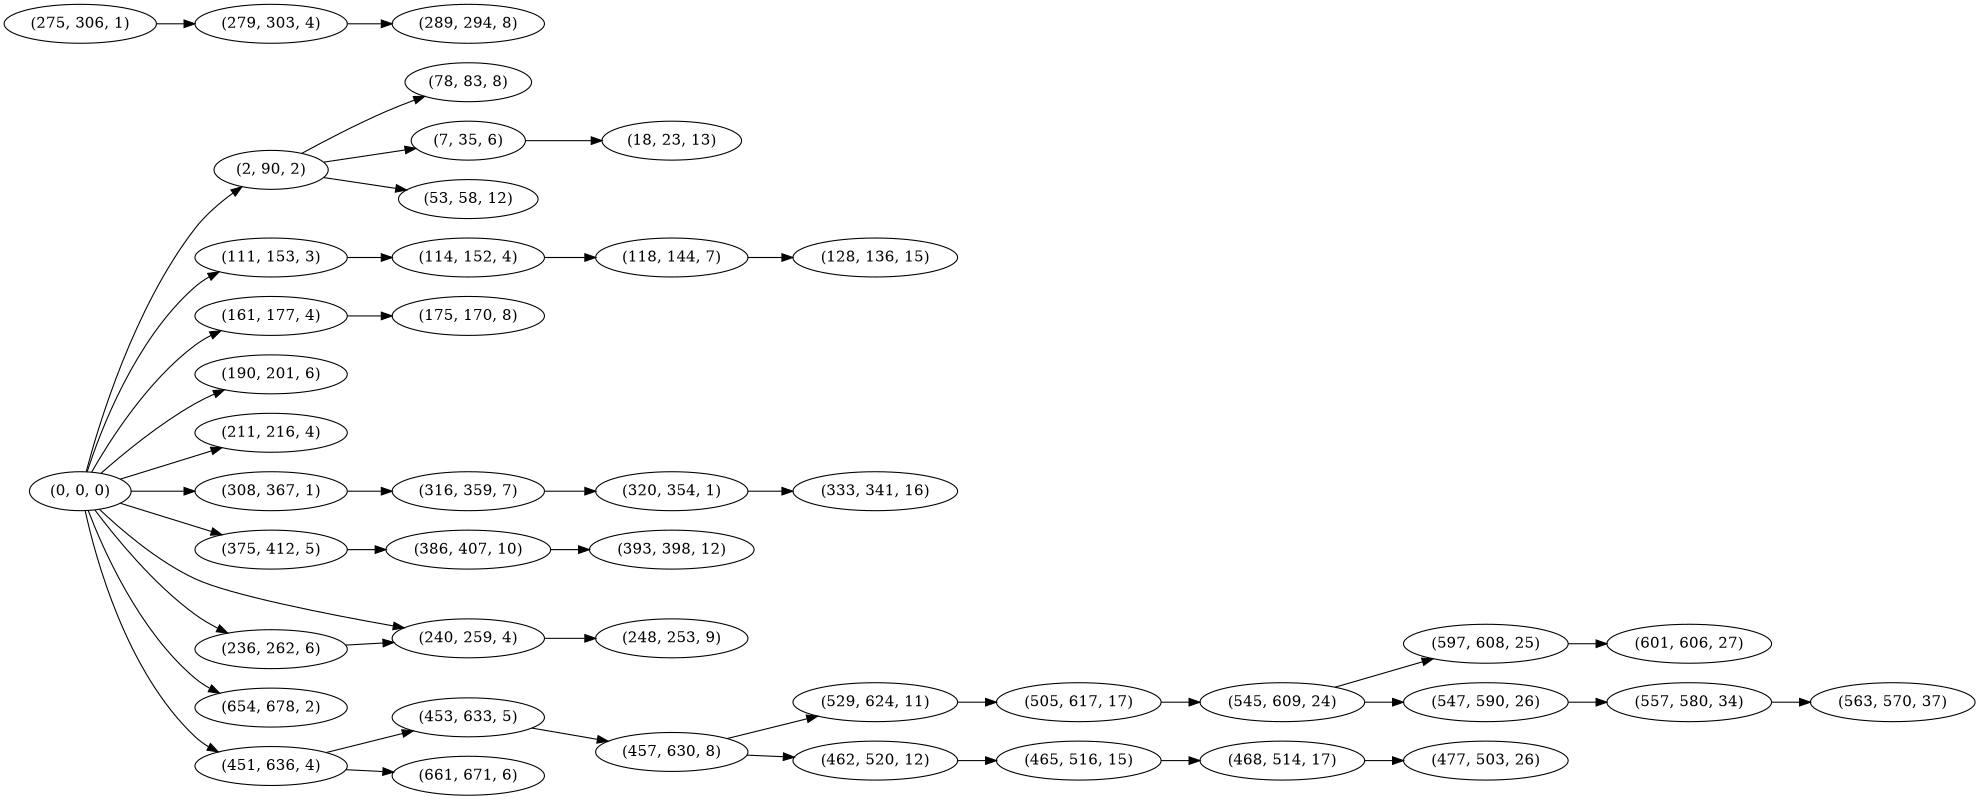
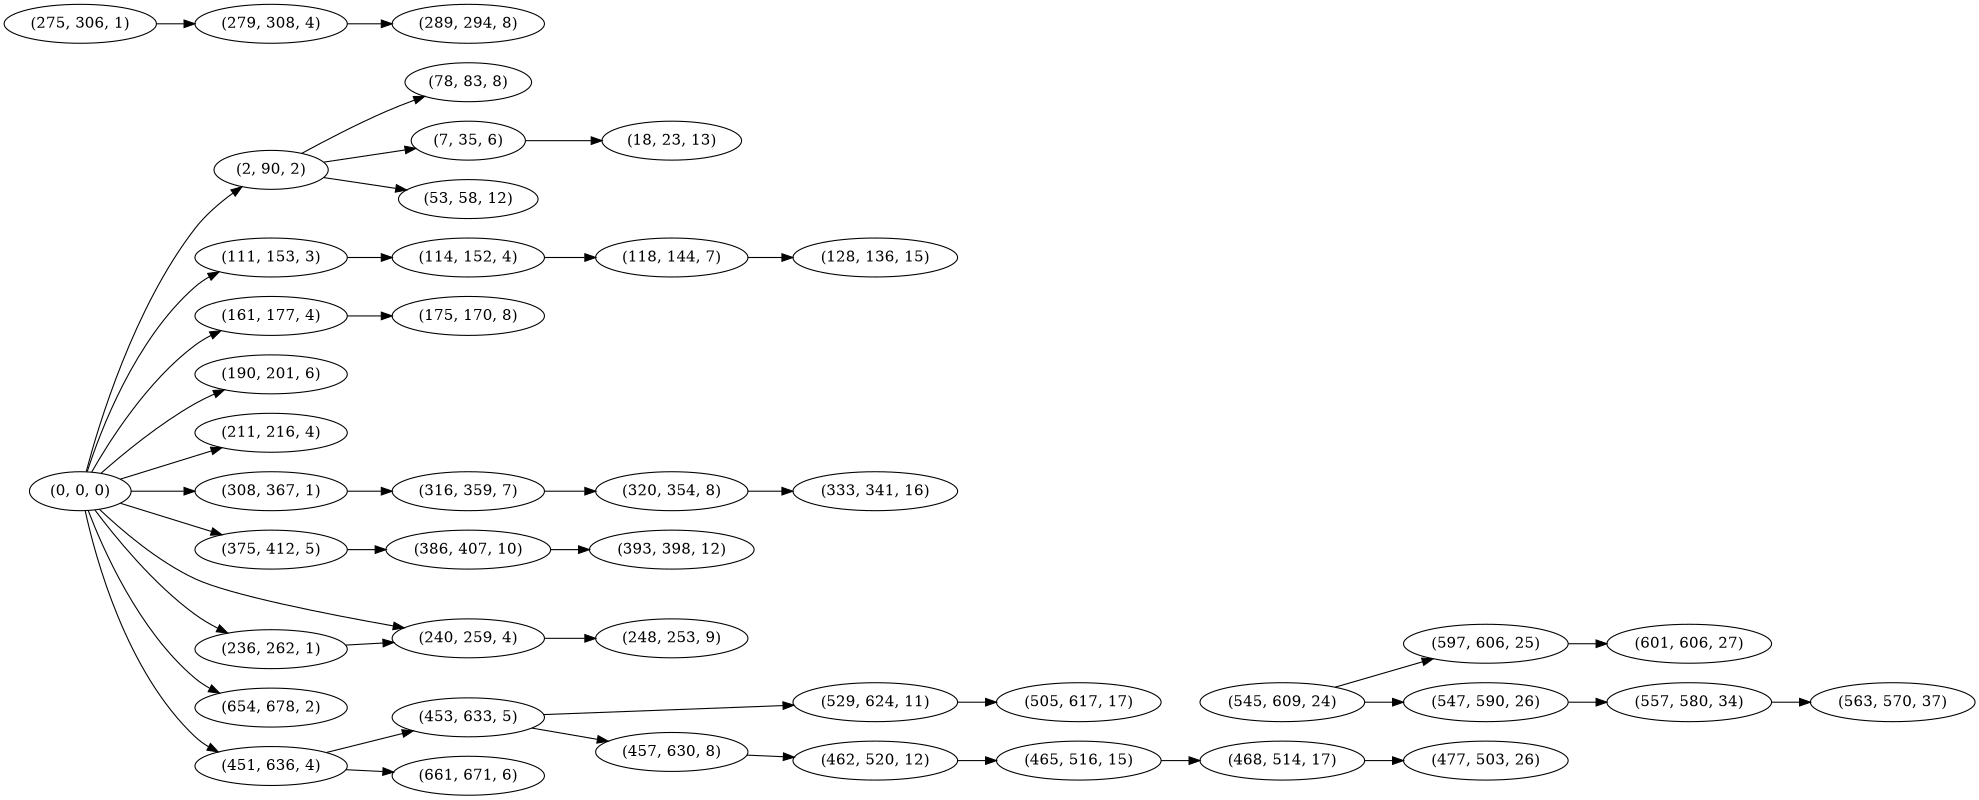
(271, 24) -> (271, 24)
(672, 491) -> (672, 491)
(1486, 644) -> (1486, 644)
(271, 649) -> (271, 649)
(1175, 702) -> none
(767, 729) -> (663, 710)
